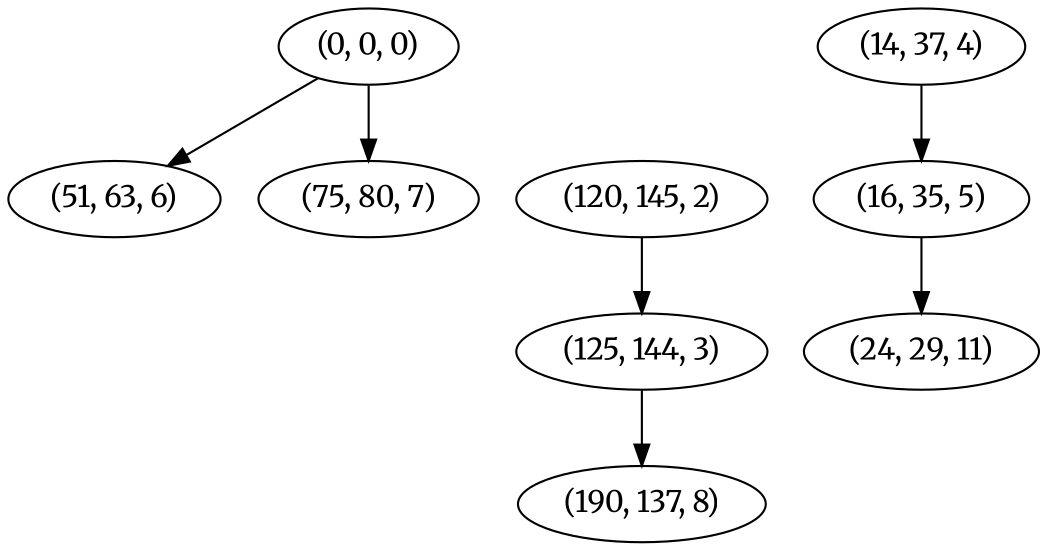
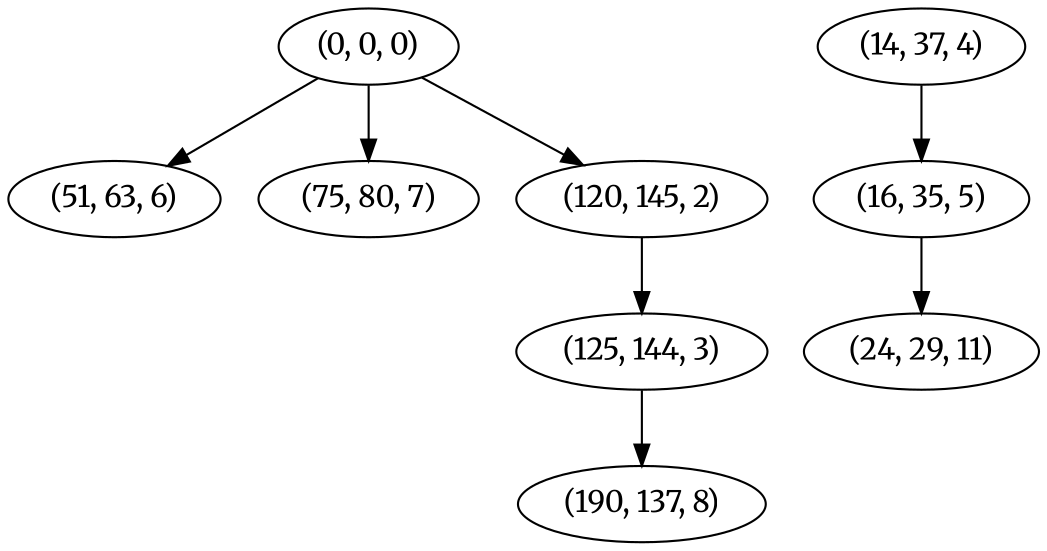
none -> (493, 116)
